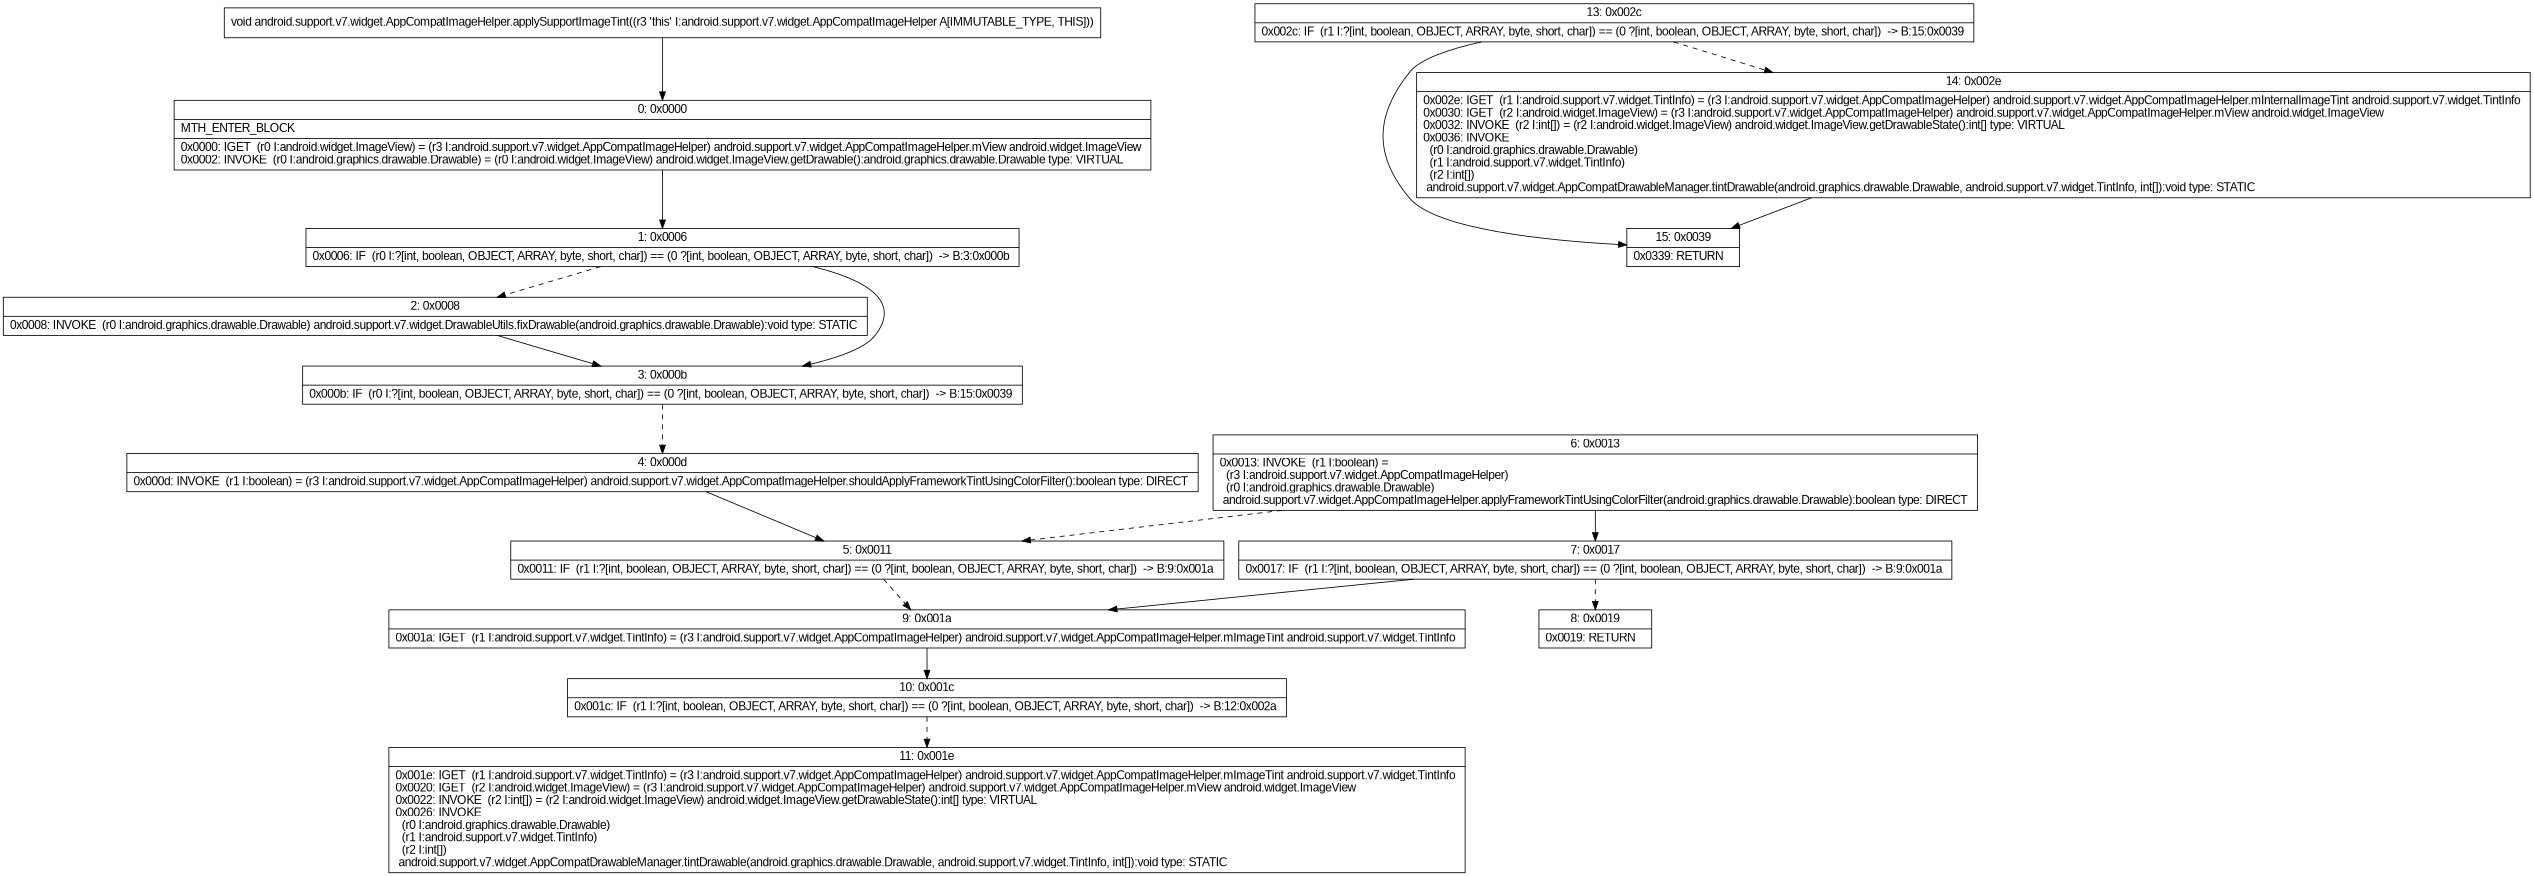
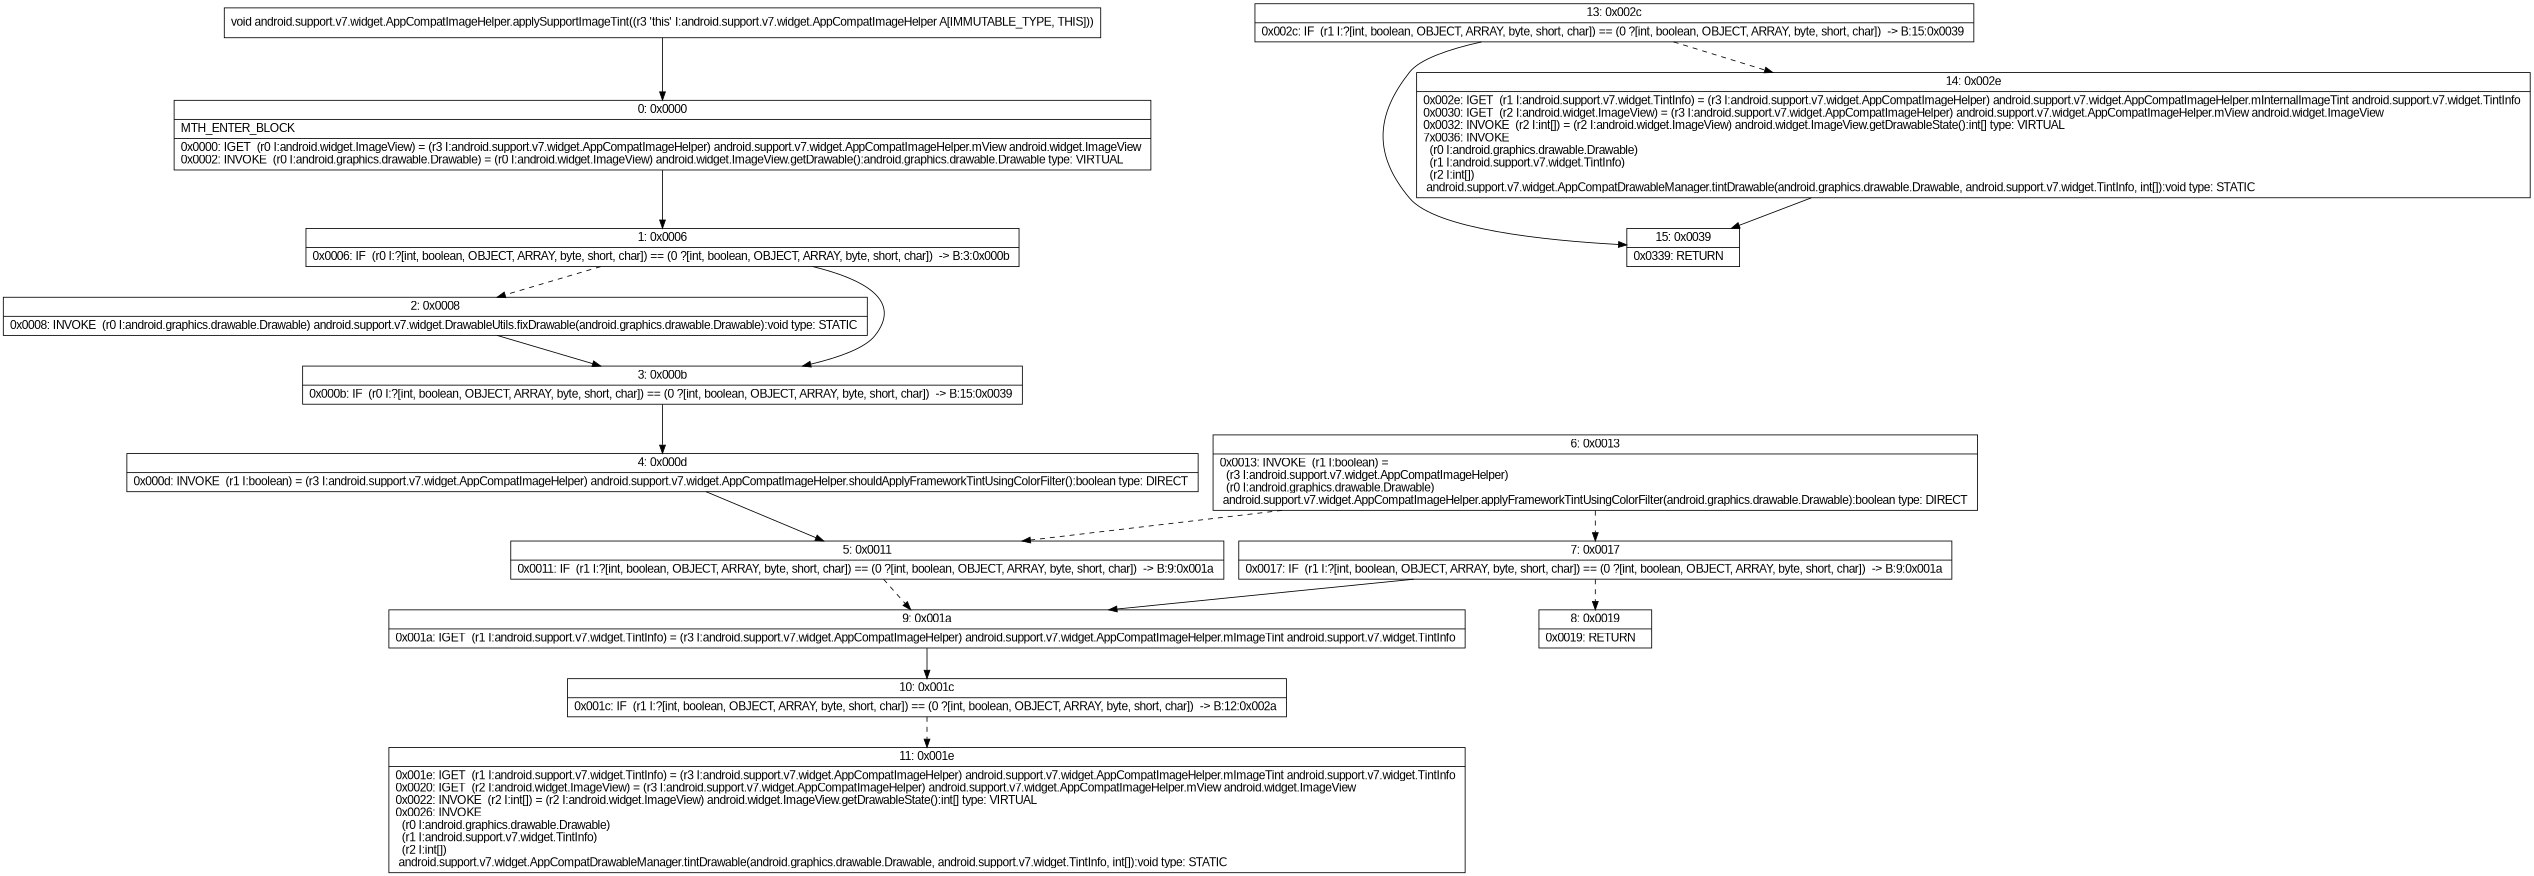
(1470, 138) -> (1470, 138)
(663, 425) -> (663, 425)
(1595, 522) -> (1595, 522)
